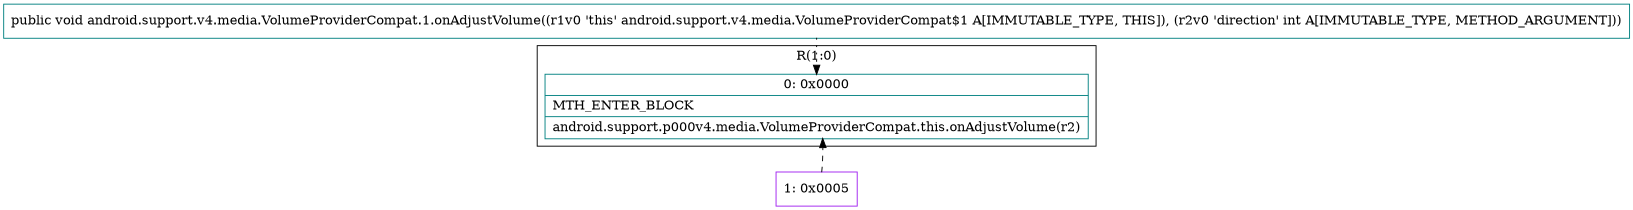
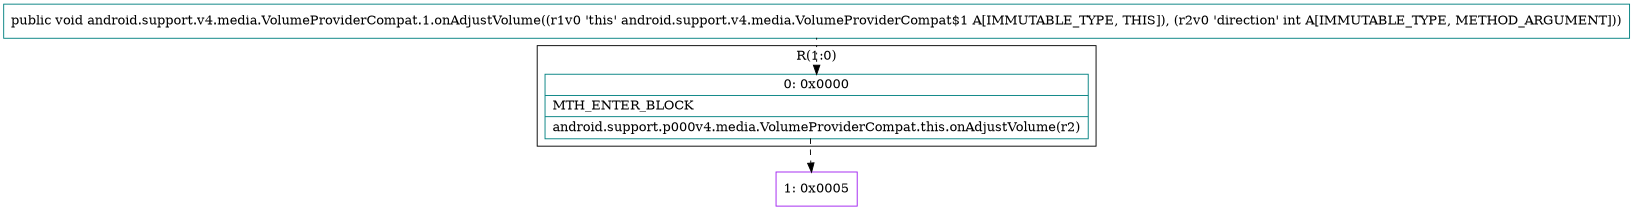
(823, 160) -> (810, 152)
